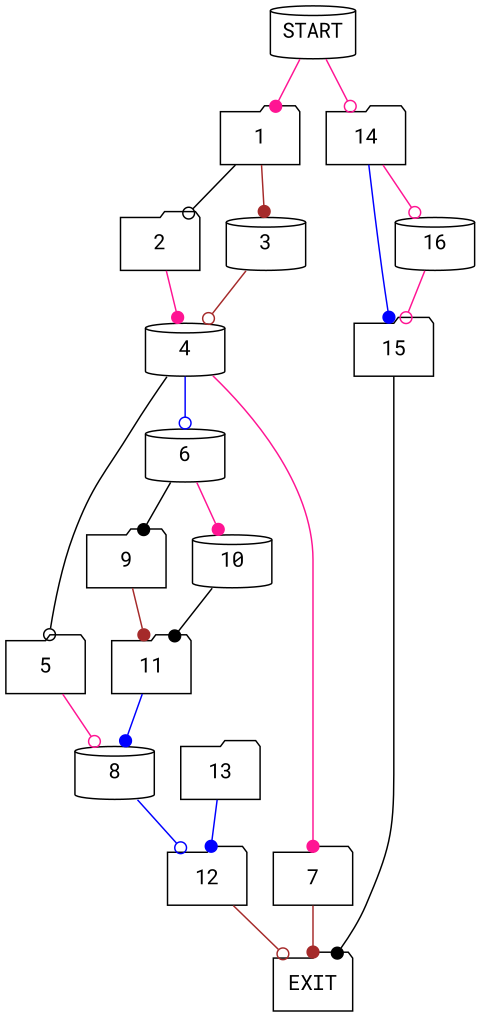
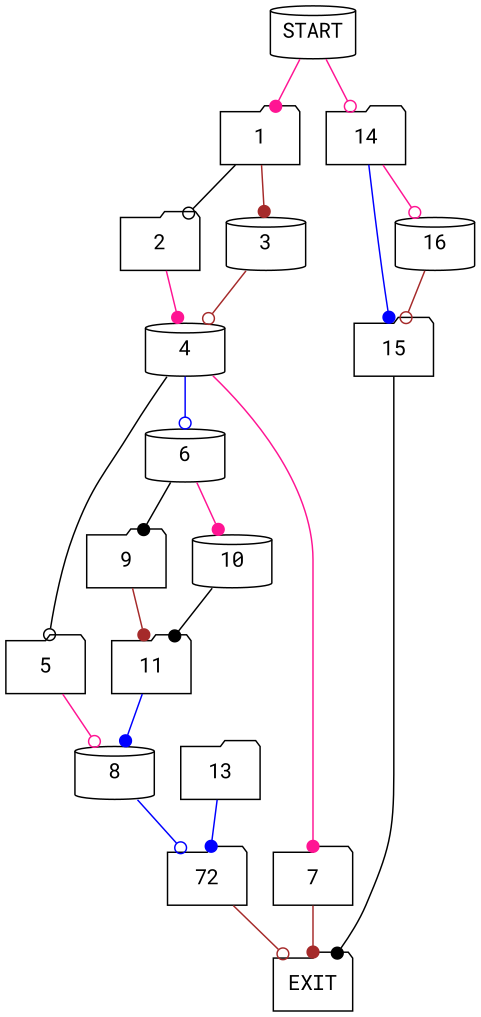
(417, 291) -> (417, 291)
(207, 879) -> (207, 879)
